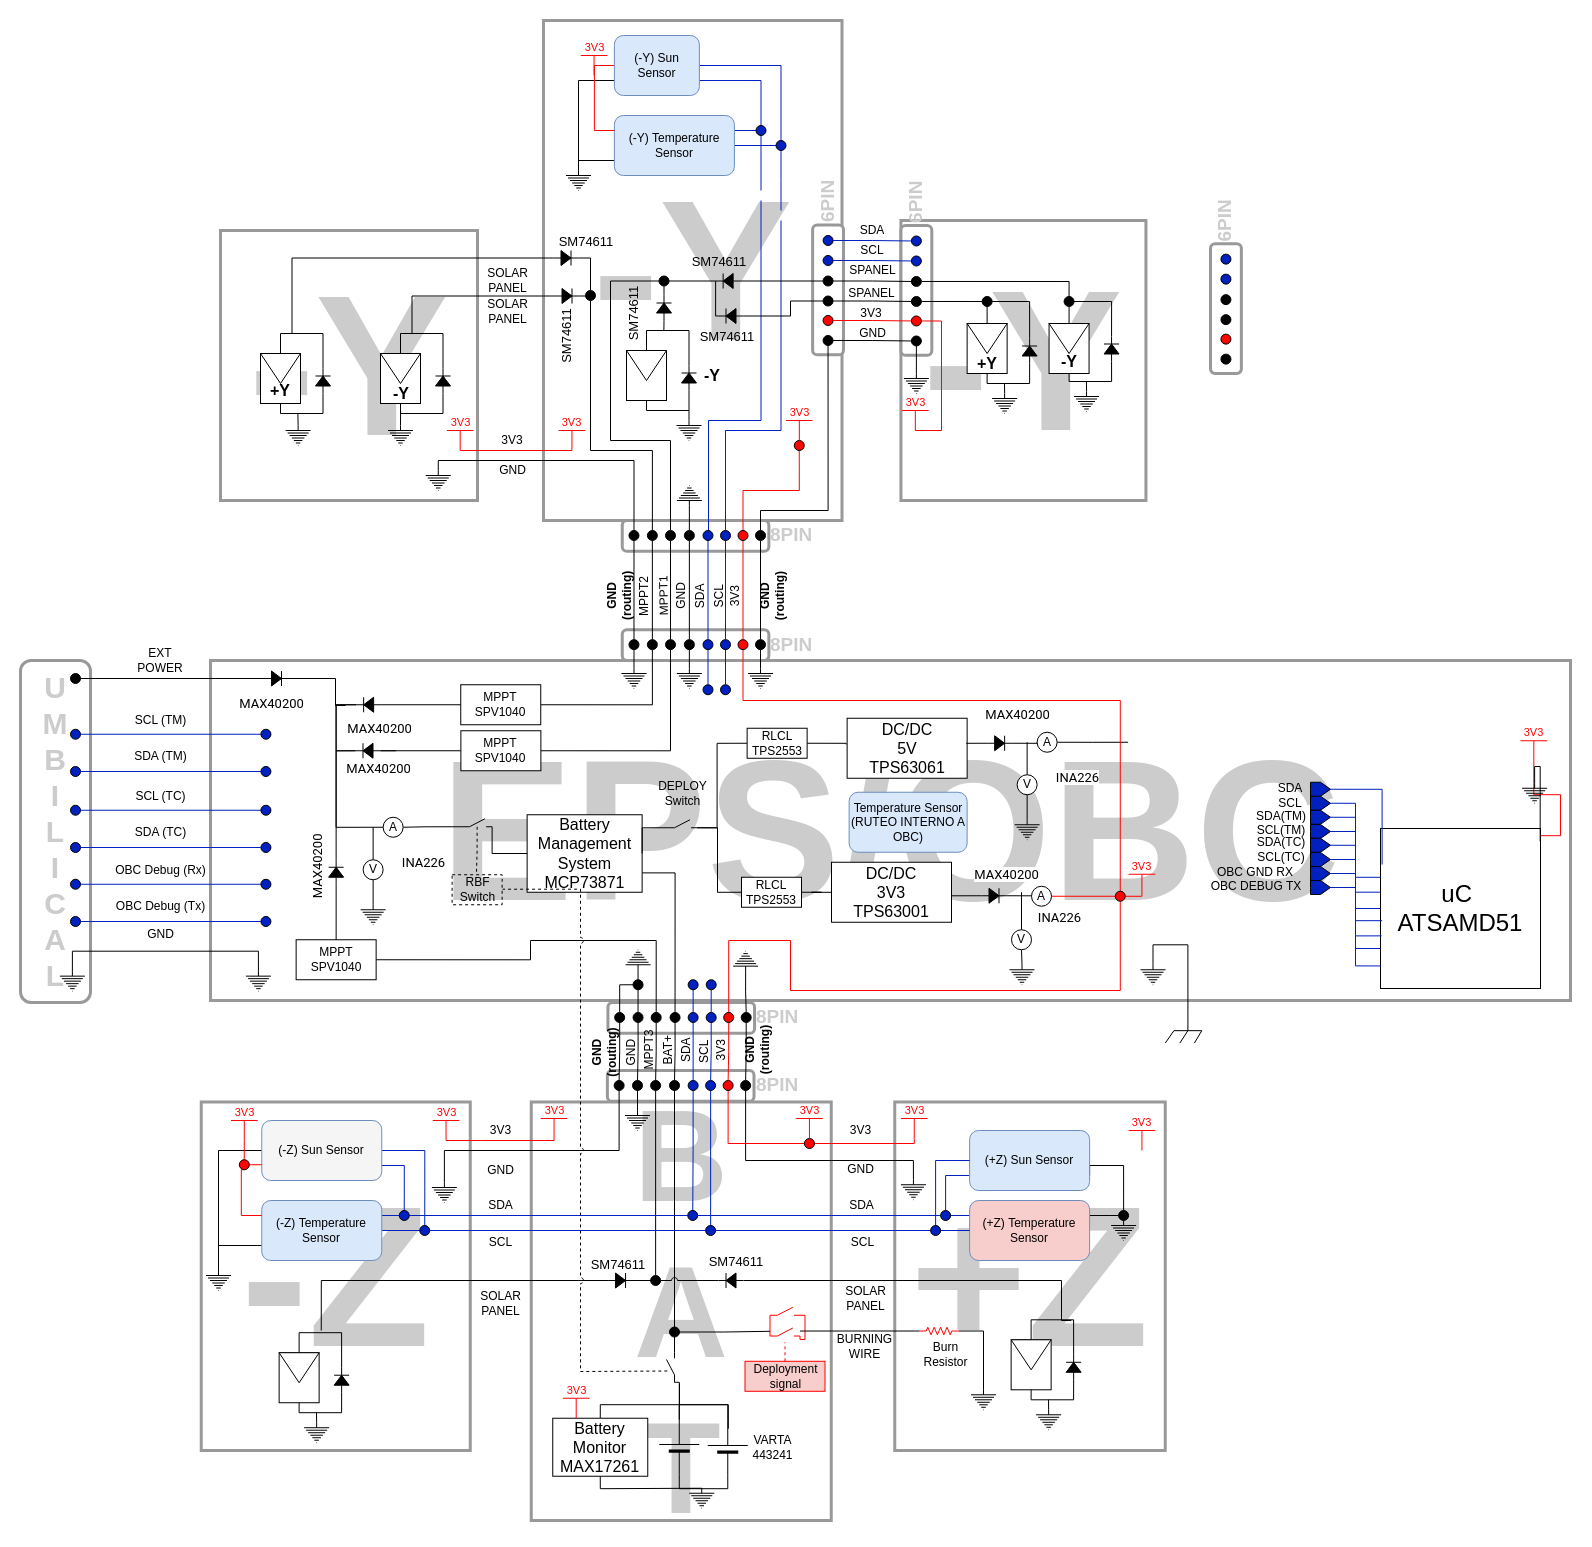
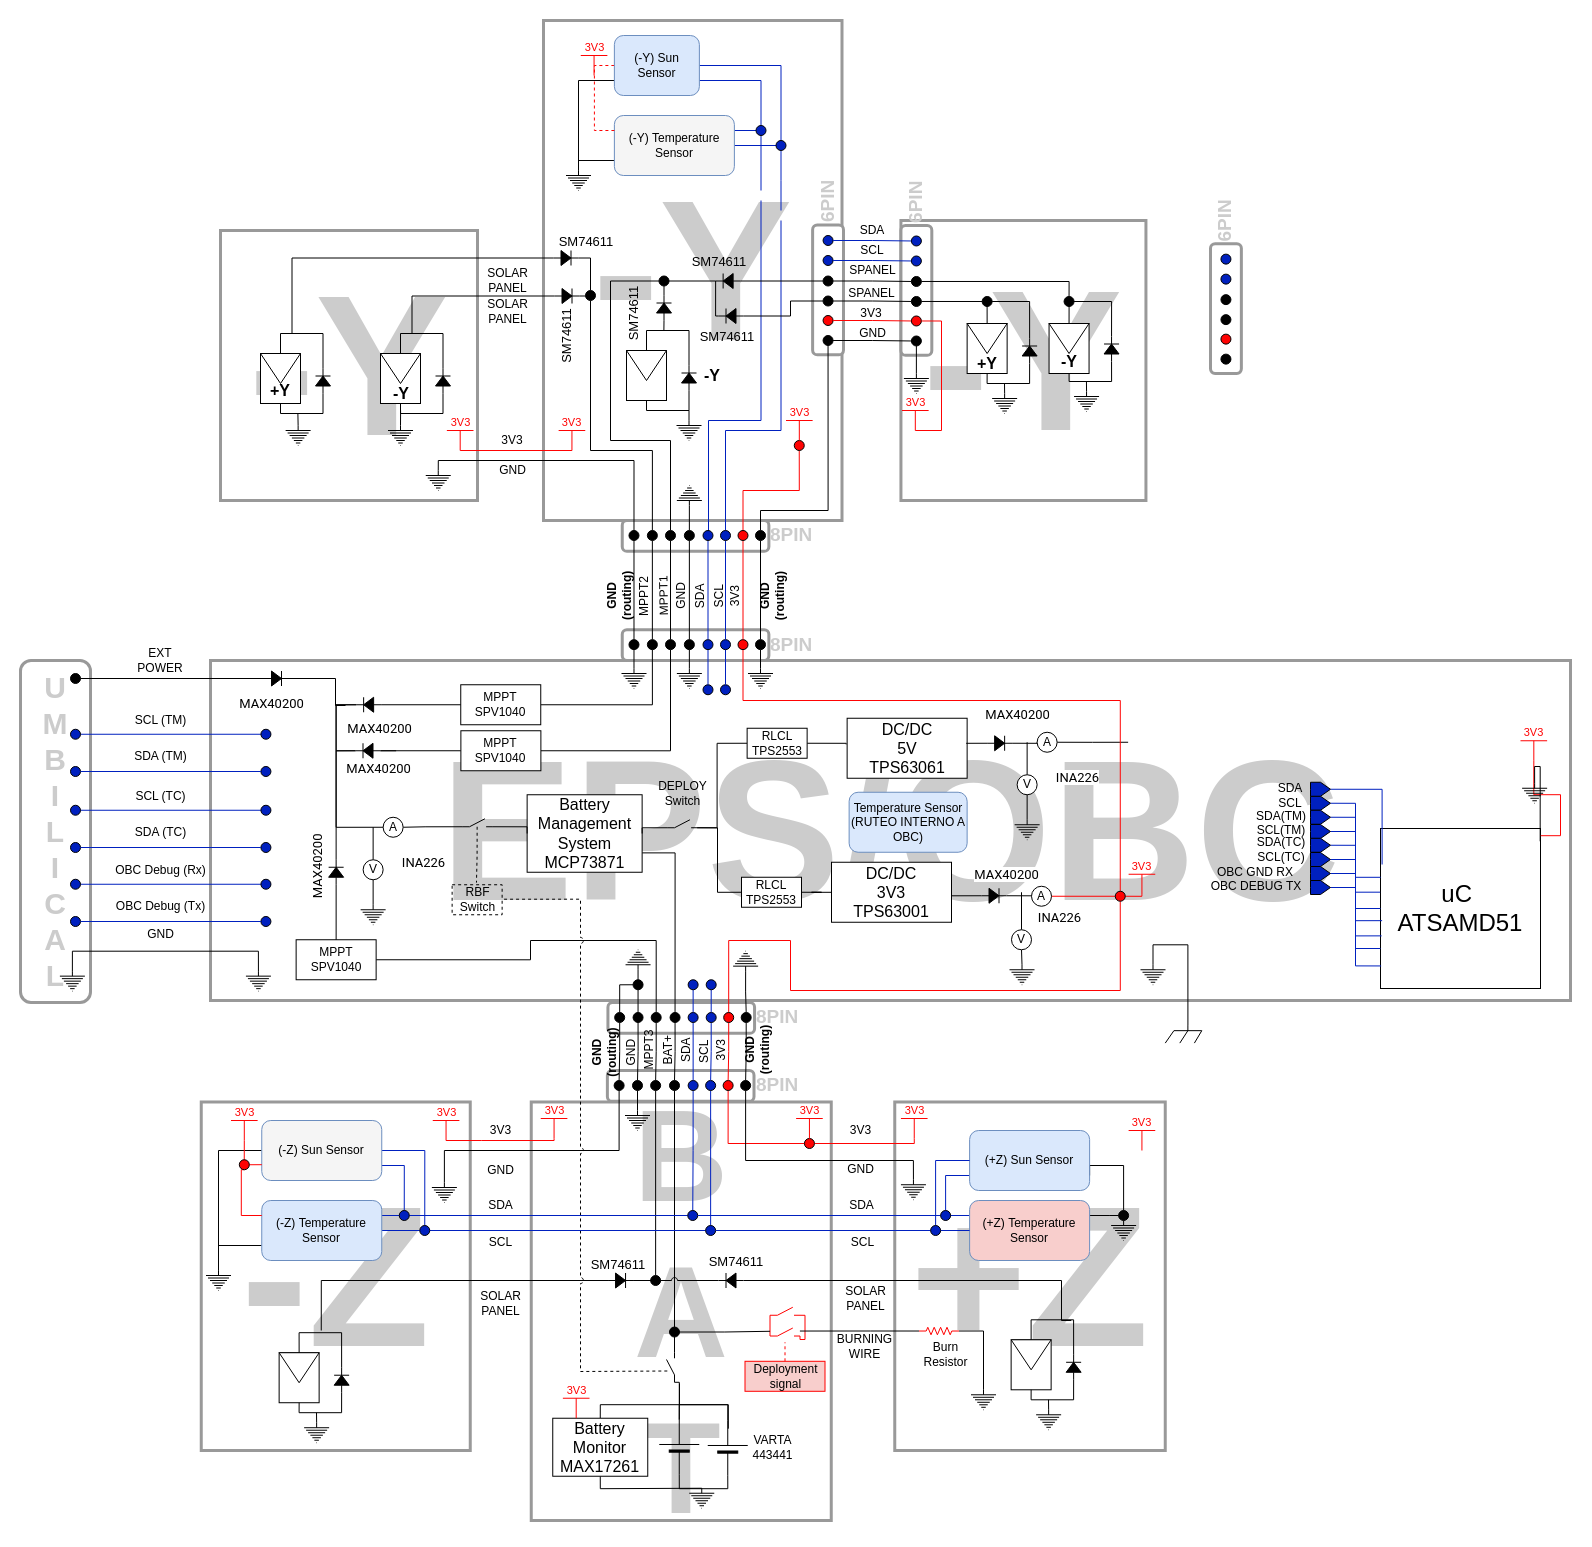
(594, 113) -> (594, 113)
(674, 146) -> (674, 146)
(585, 854) -> (585, 834)
(477, 890) -> (477, 900)
(773, 1448) -> (773, 1448)
